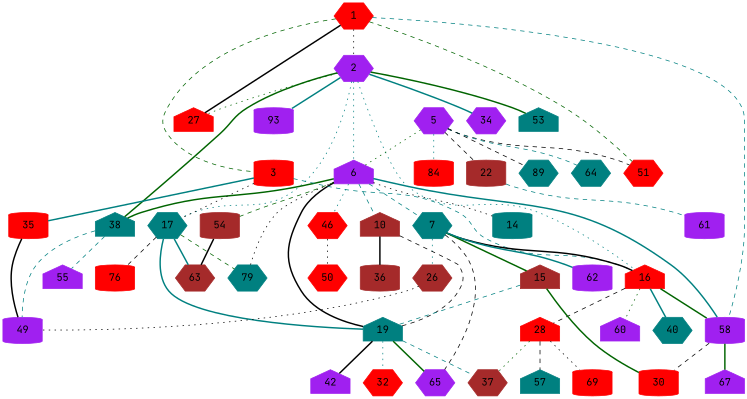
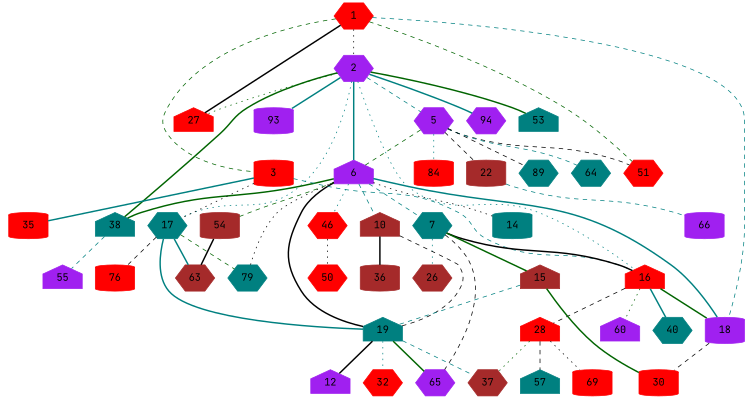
none -> (394, 95)
(354, 121) -> (354, 121)
(486, 121) -> (486, 121)
(393, 148) -> (393, 148)
(704, 226) -> (704, 226)
(592, 278) -> none
(23, 330) -> none
(725, 330) -> (725, 330)
(330, 383) -> (330, 383)
(725, 383) -> none
